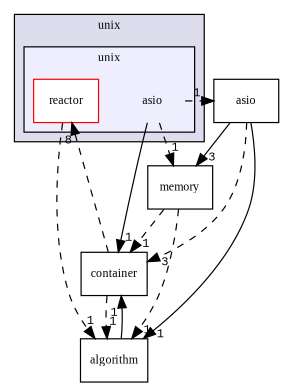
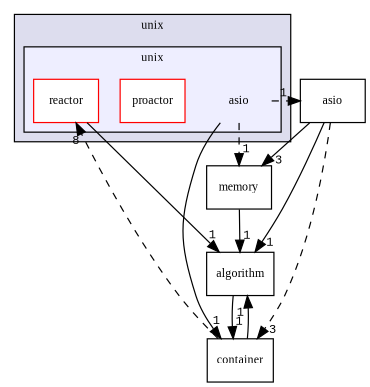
none -> (153, 101)
(151, 226) -> none
(58, 229) -> (149, 183)
(167, 272) -> (240, 225)
(106, 311) -> (248, 323)
